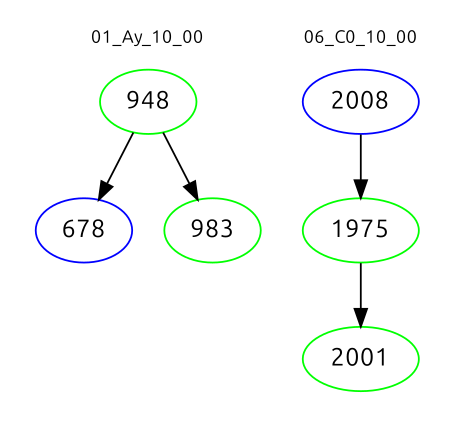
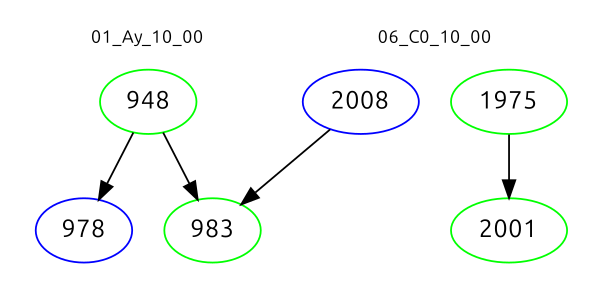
(361, 157) -> (300, 155)
(84, 230) -> (84, 230)
